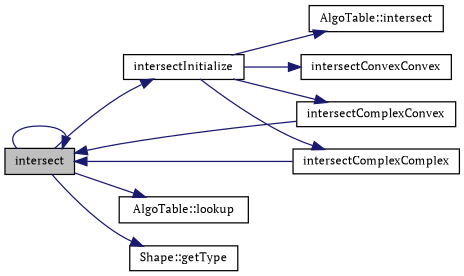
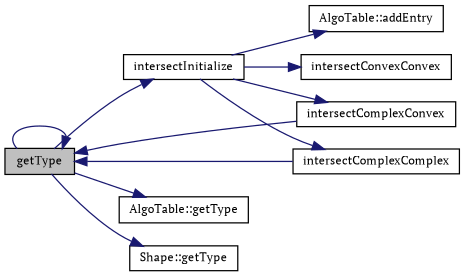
(376, 19) -> (376, 19)
(40, 161) -> (40, 161)
(184, 210) -> (184, 210)
